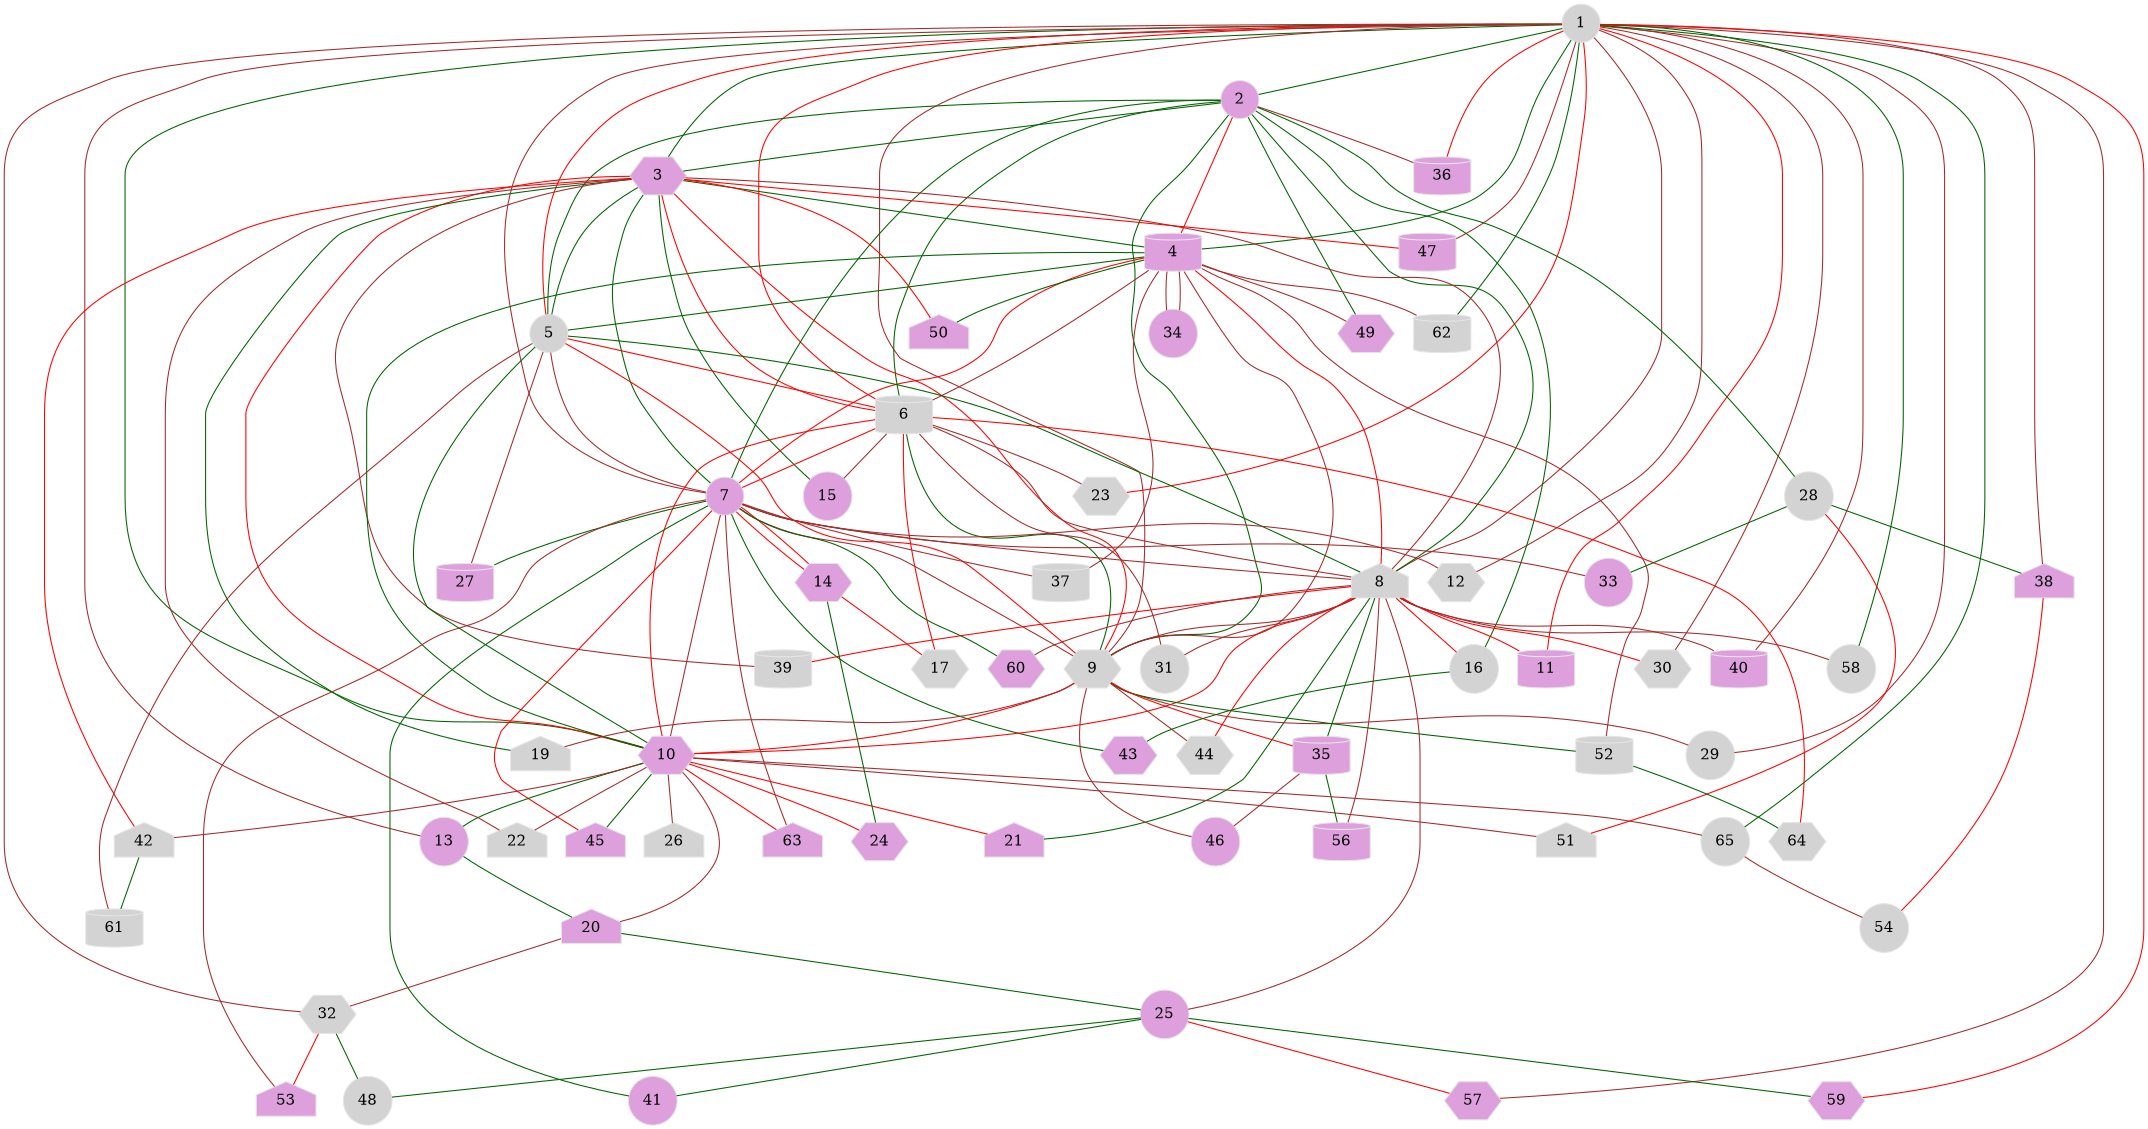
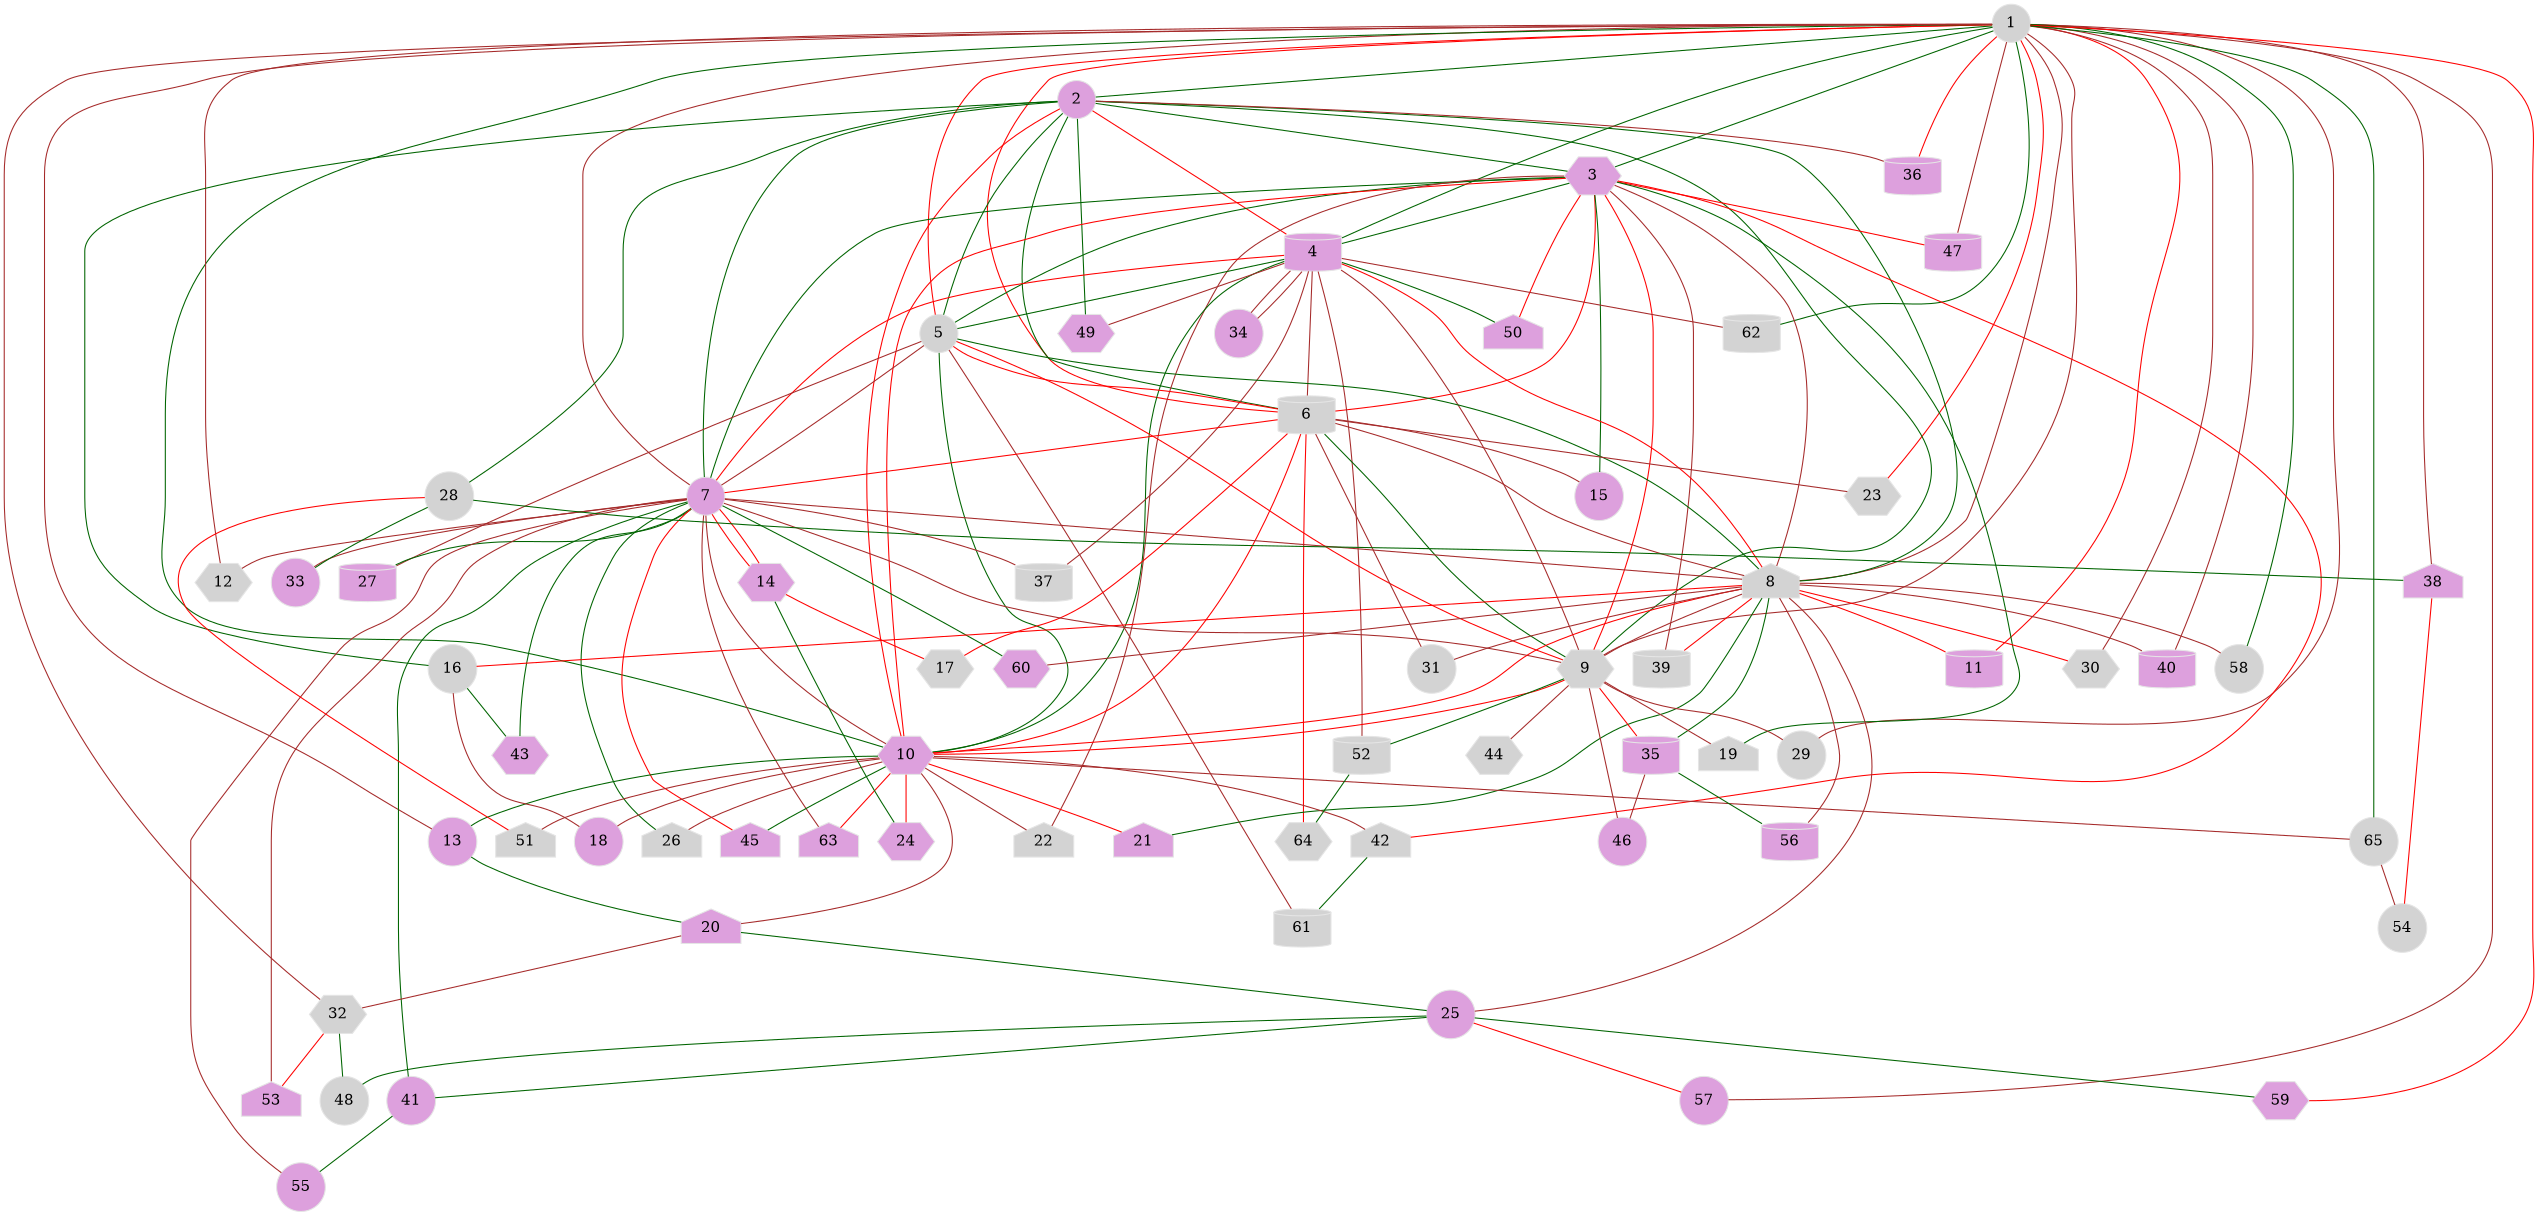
none -> (876, 371)
none -> (582, 645)
(1273, 657) -> none
none -> (599, 842)
(1473, 1101) -> (1704, 1101)
none -> (301, 1187)
